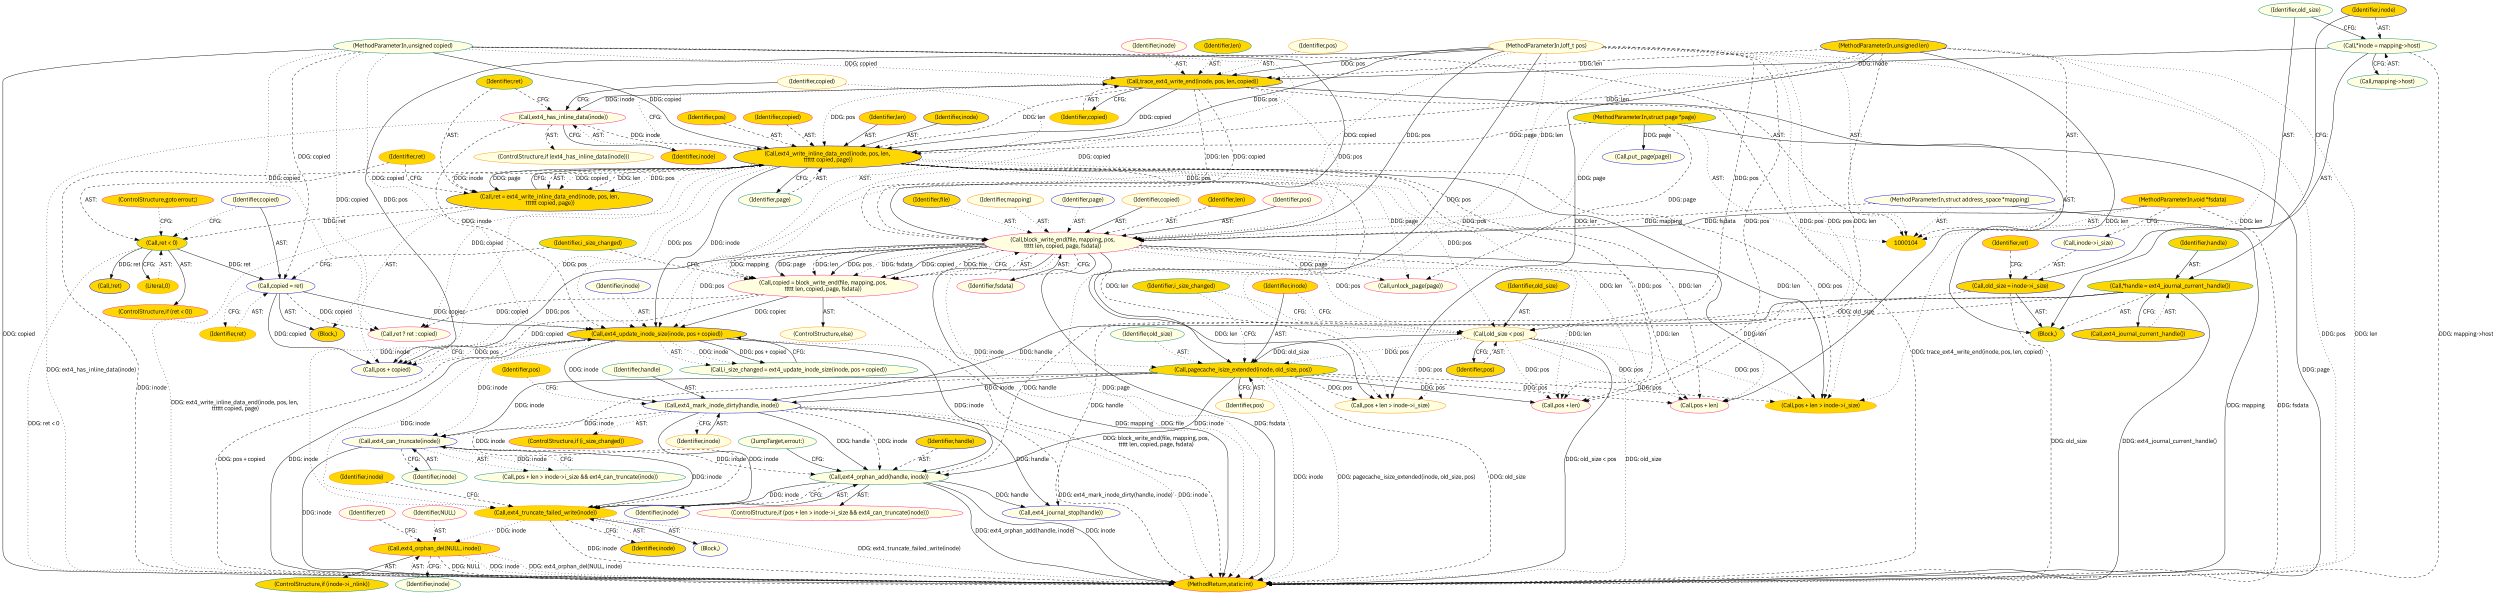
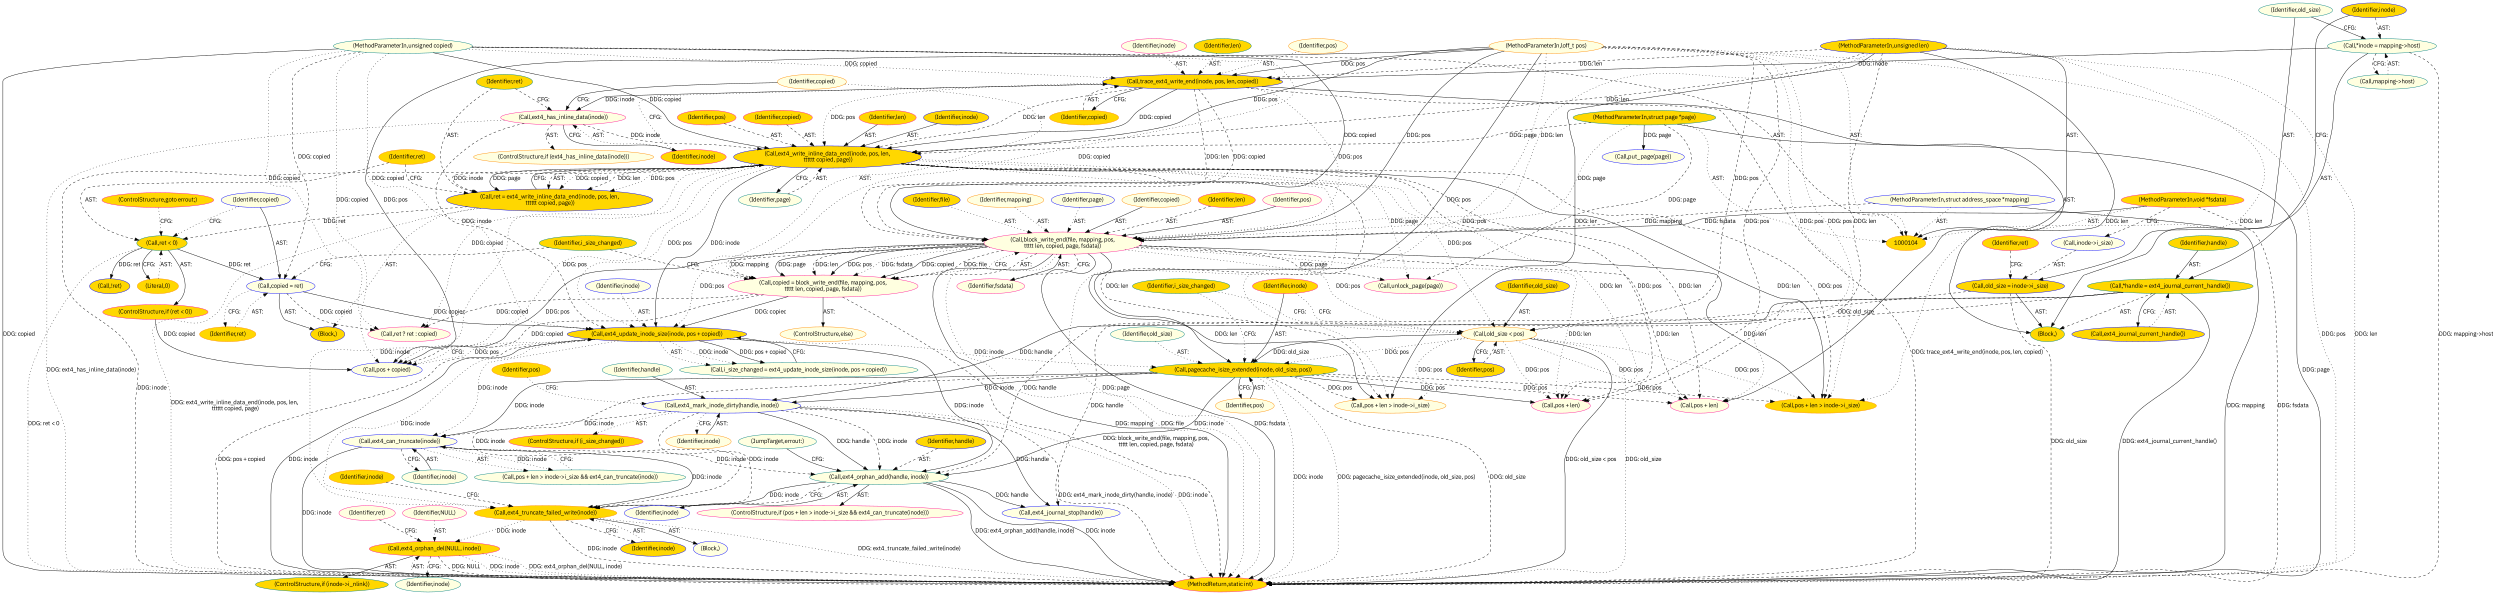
(2373, 62) -> (2373, 62)
(2066, 140) -> (2066, 140)
(1084, 180) -> none
(296, 348) -> (242, 364)
(579, 385) -> none
(752, 478) -> (752, 478)
